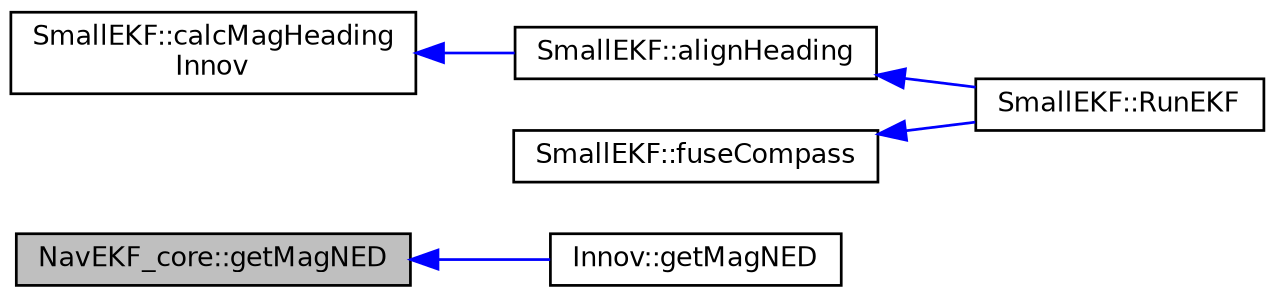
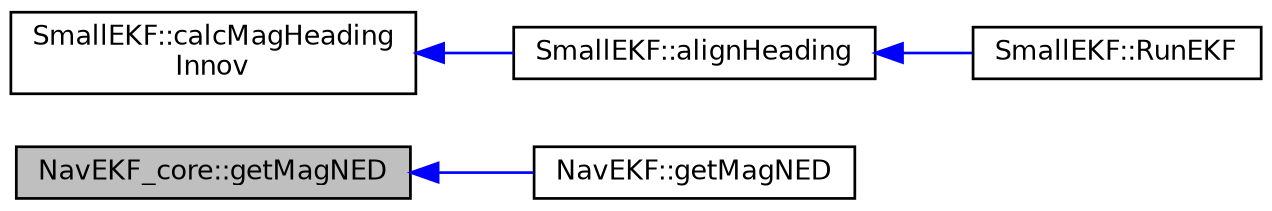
(696, 156) -> none
(696, 260) -> (694, 173)
